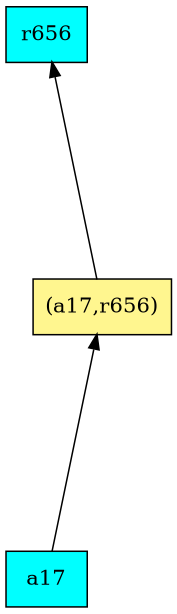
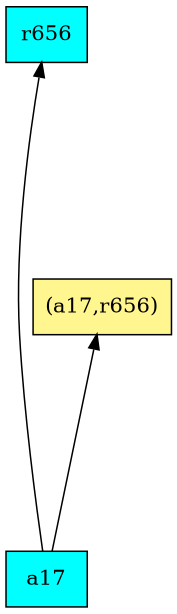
(76, 178) -> (19, 315)
